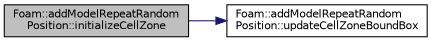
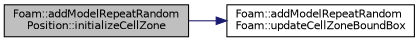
(327, 21) -> (321, 21)
